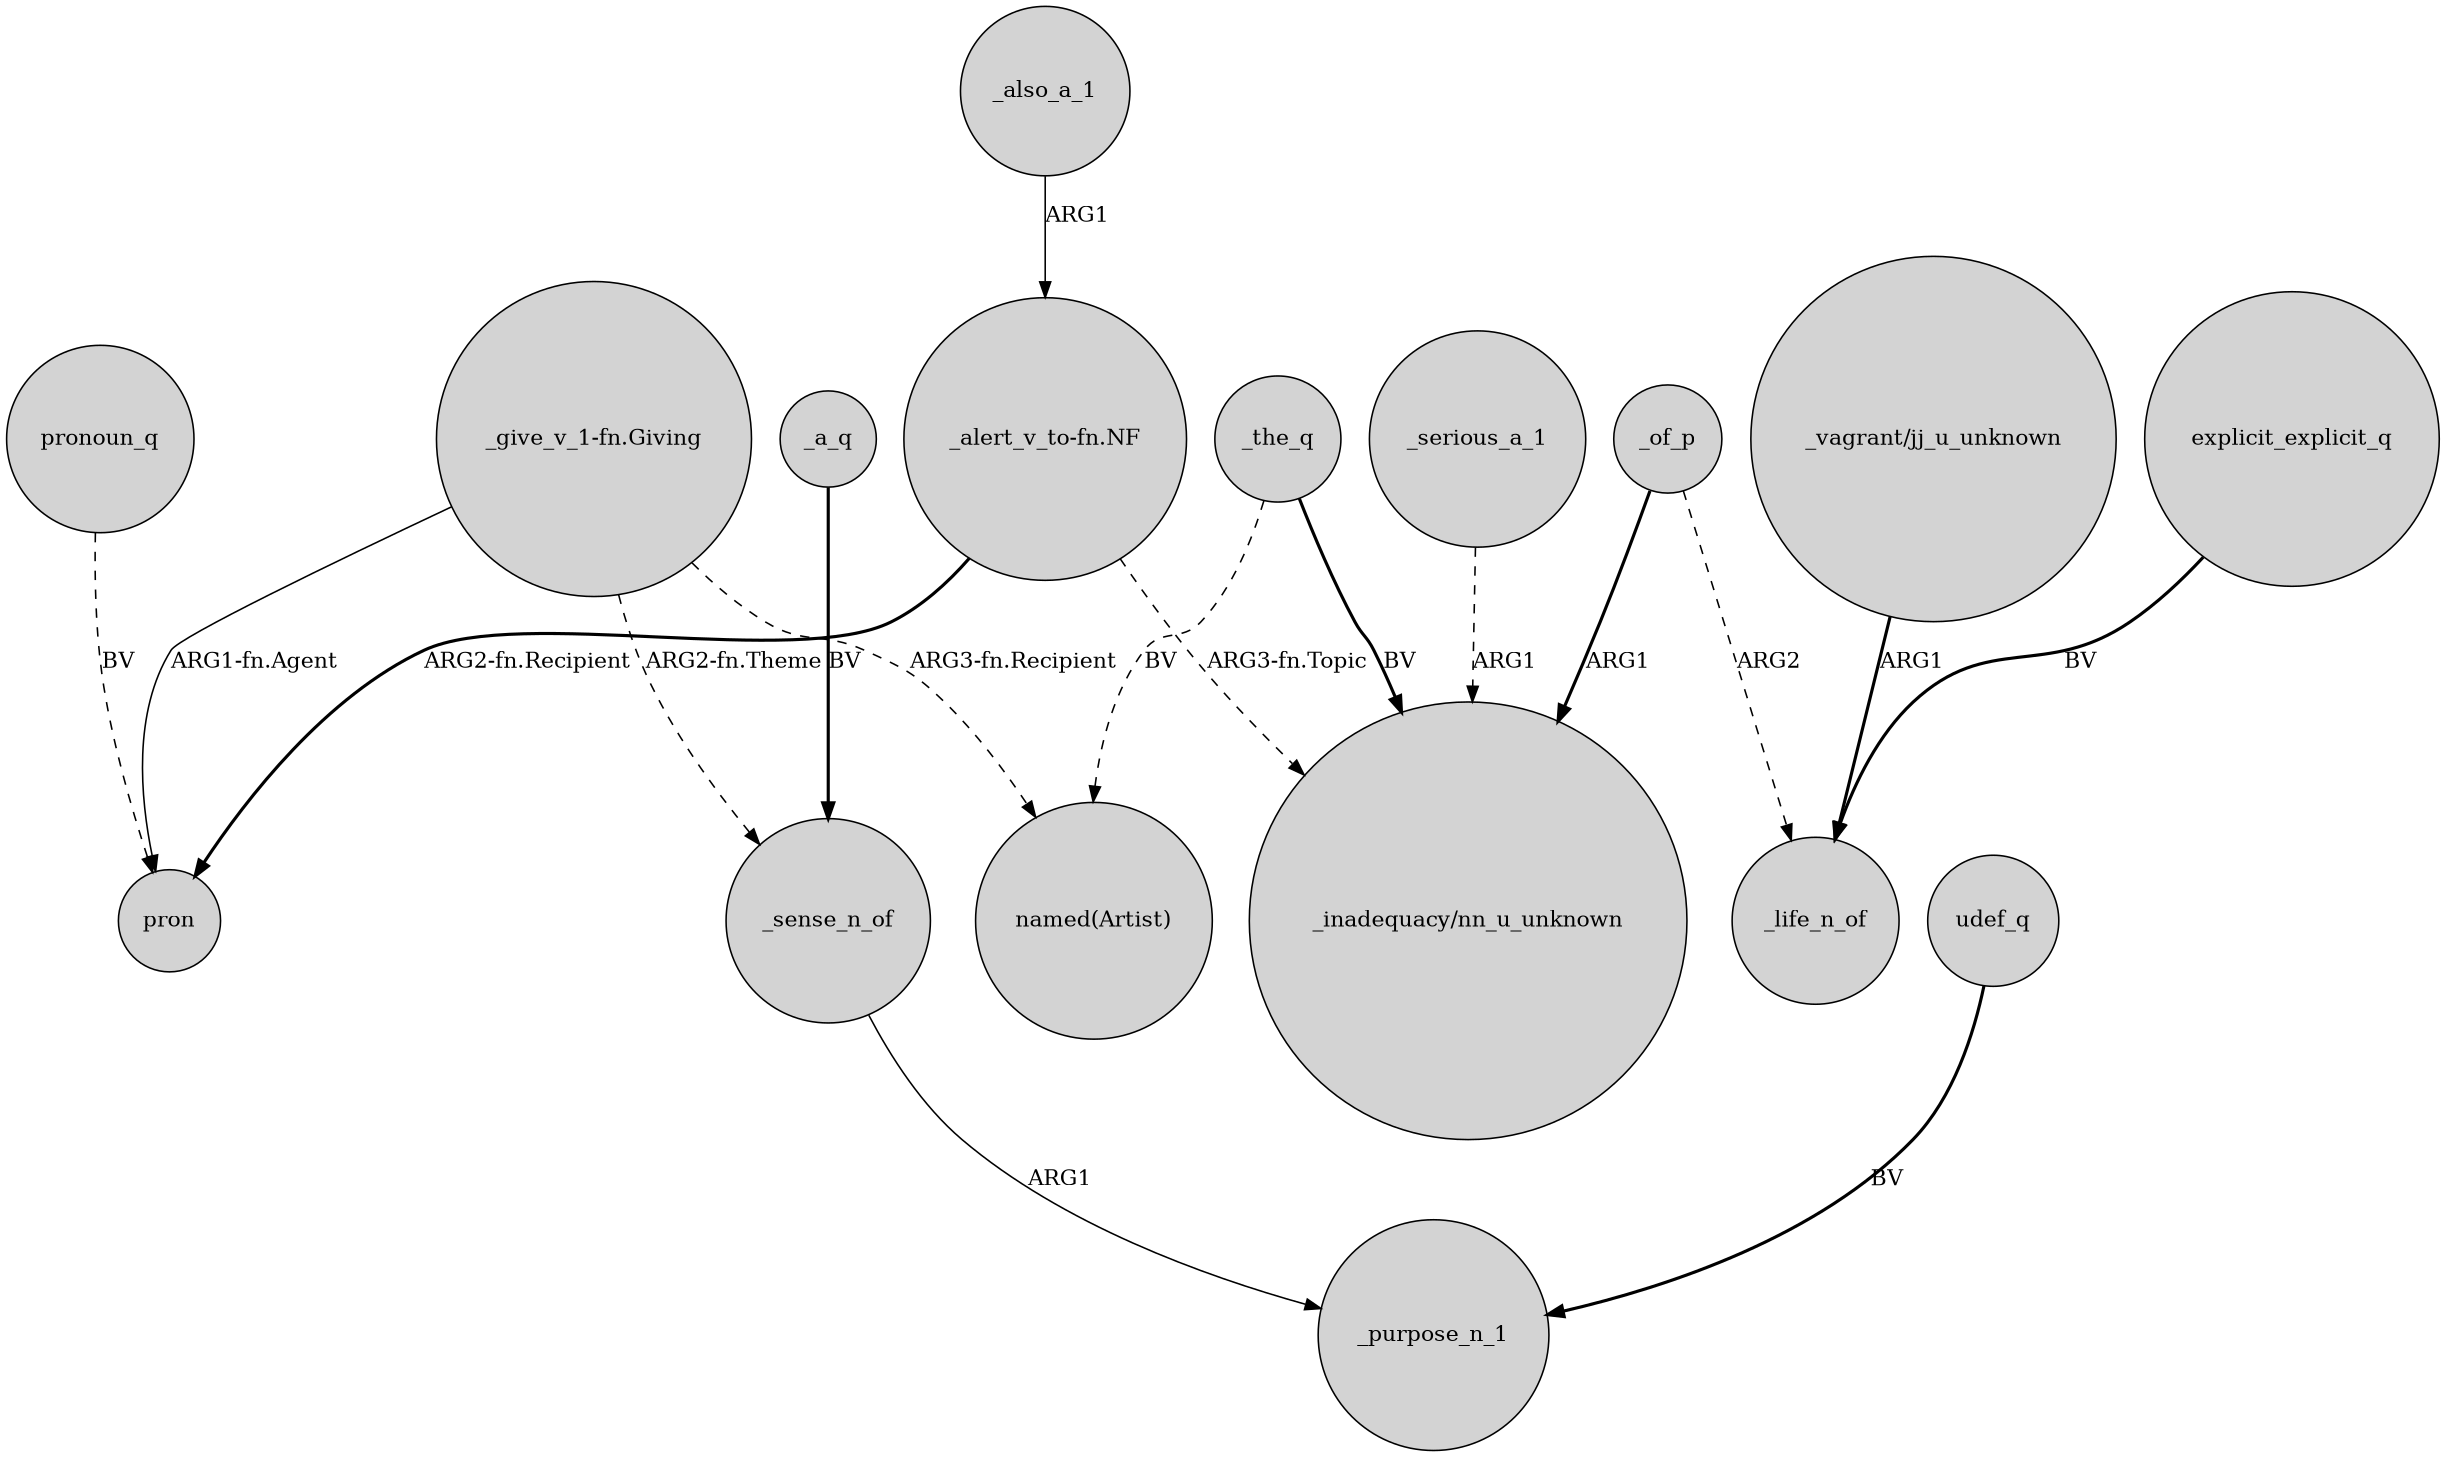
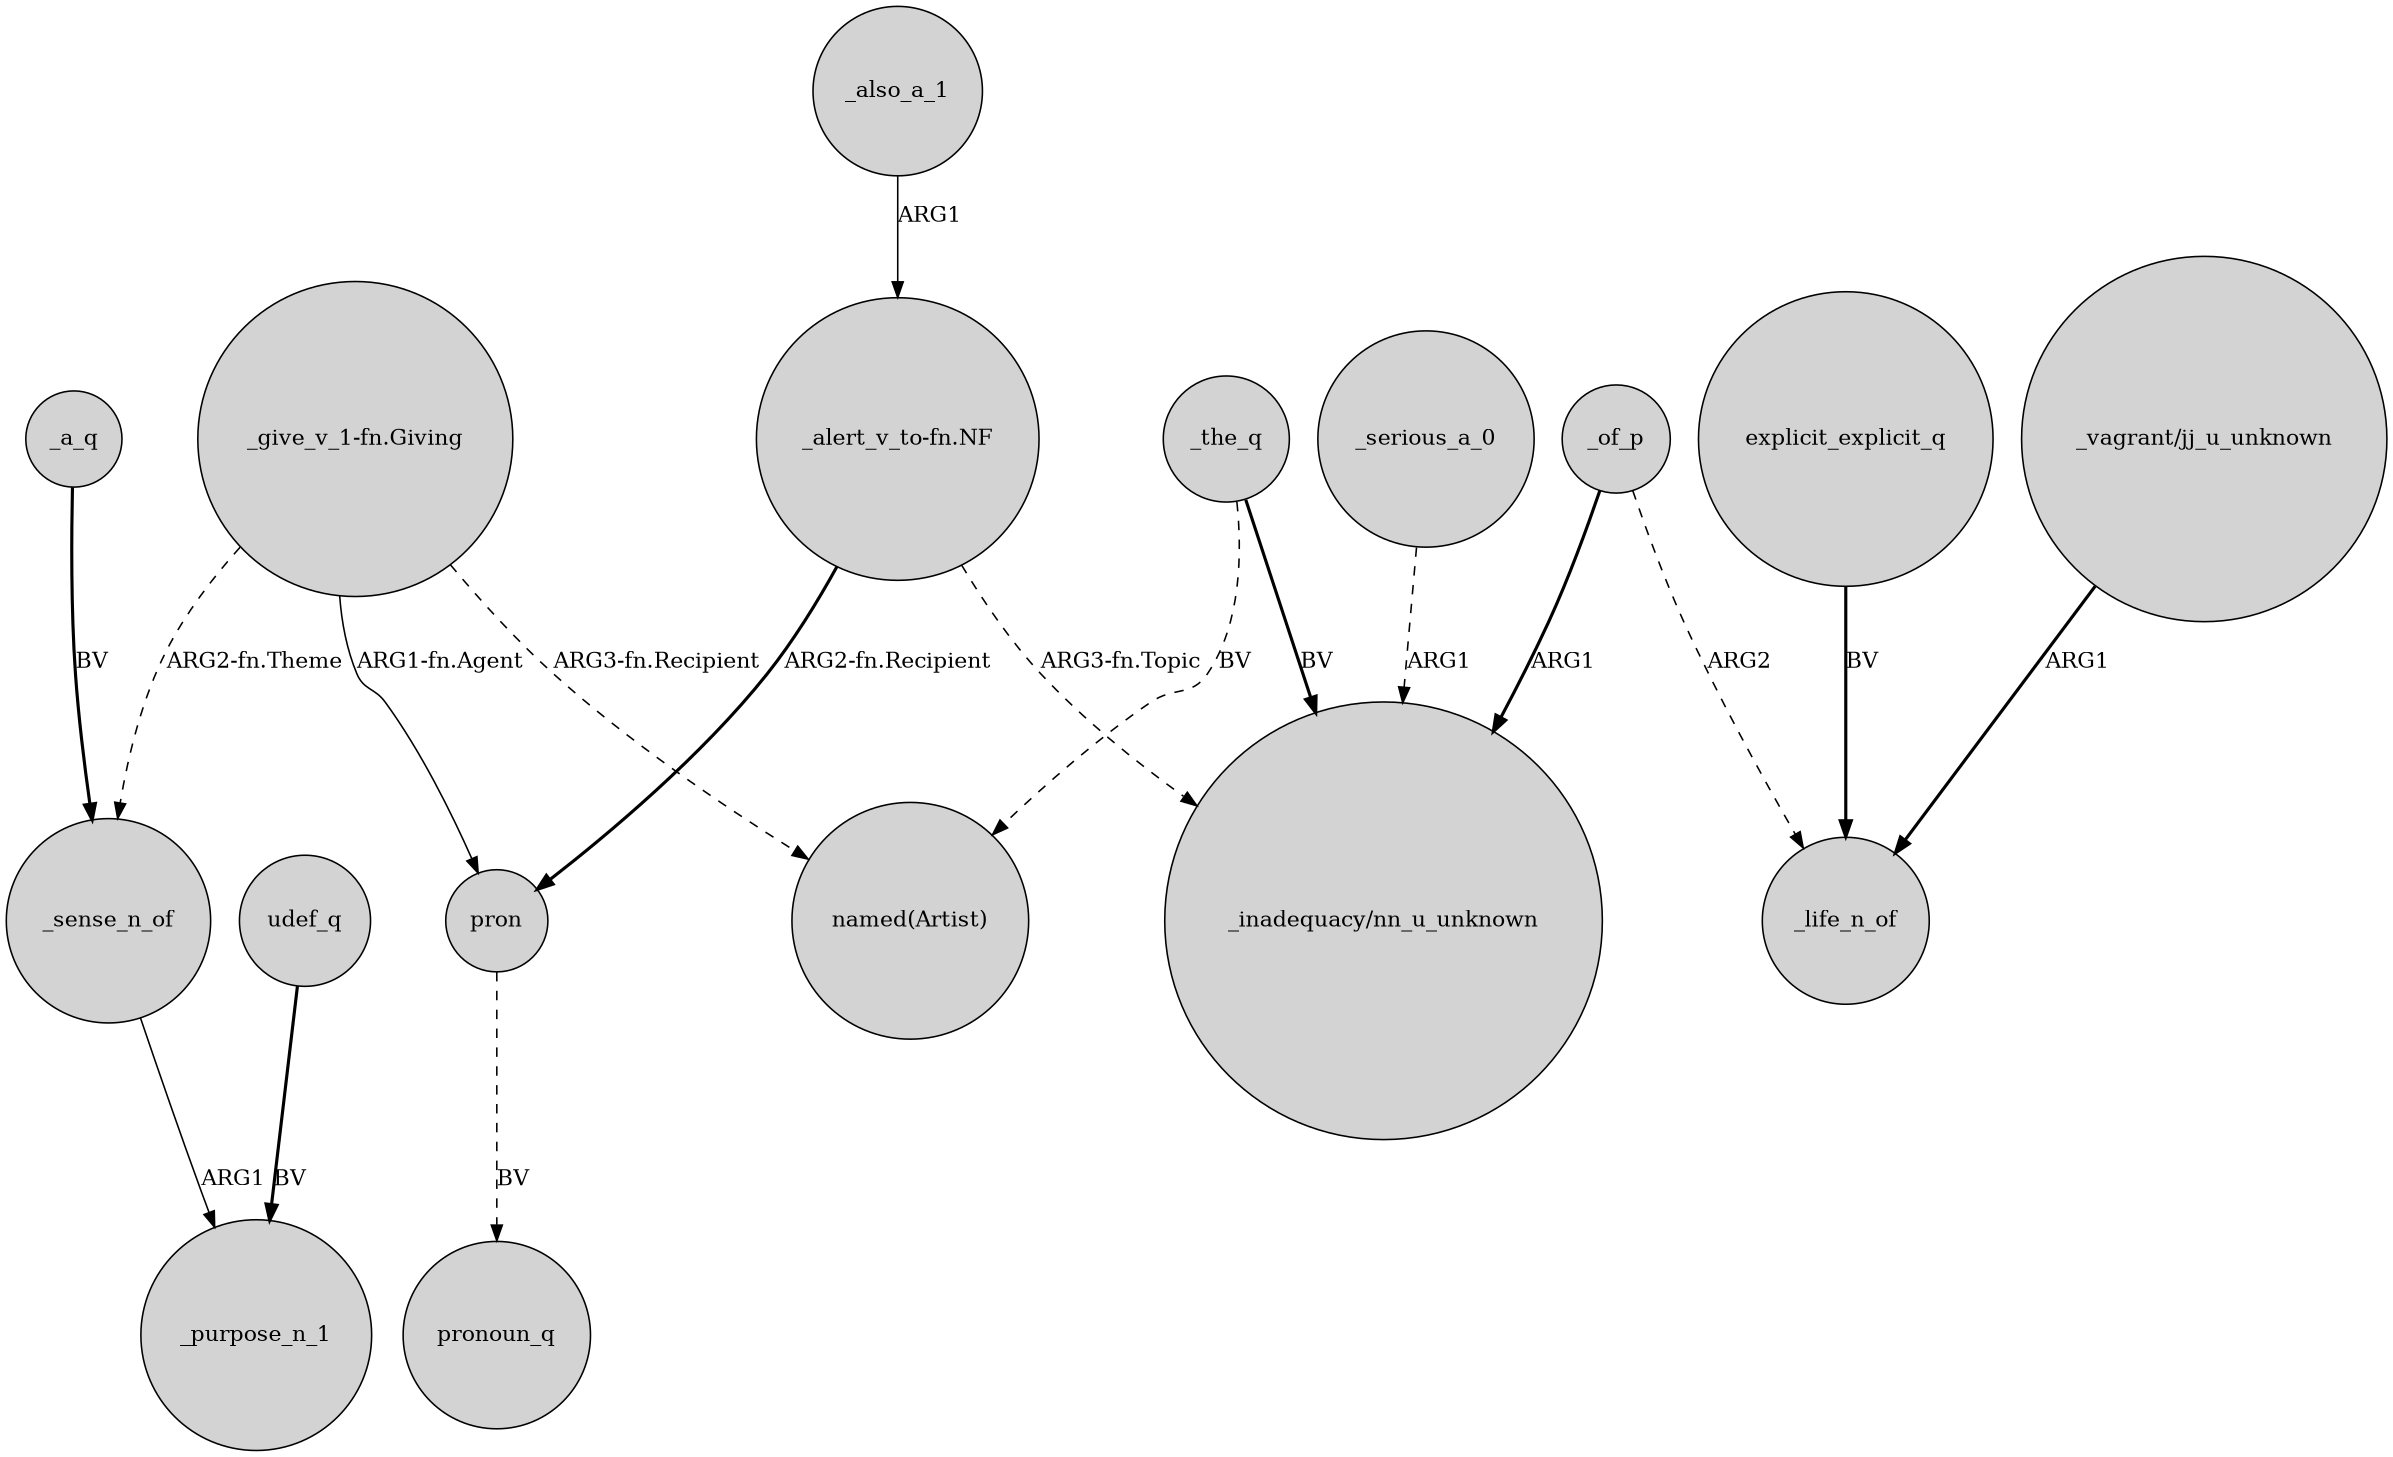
(1478, 439) -> (1426, 439)
(106, 698) -> (497, 1098)
